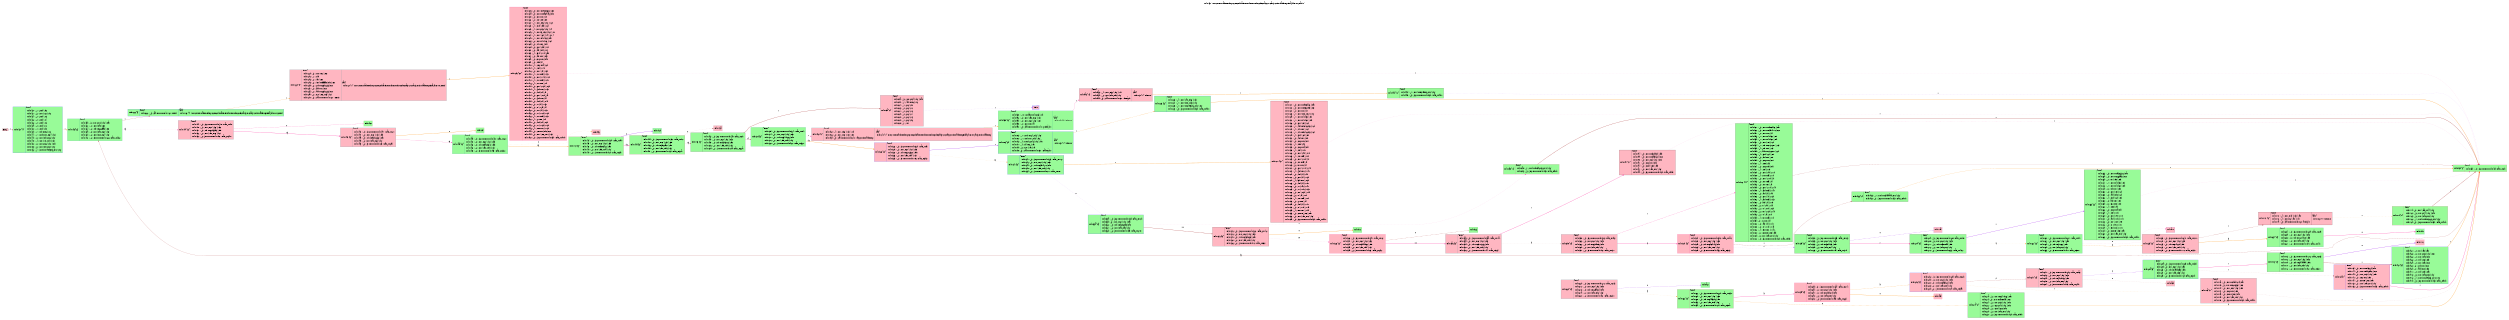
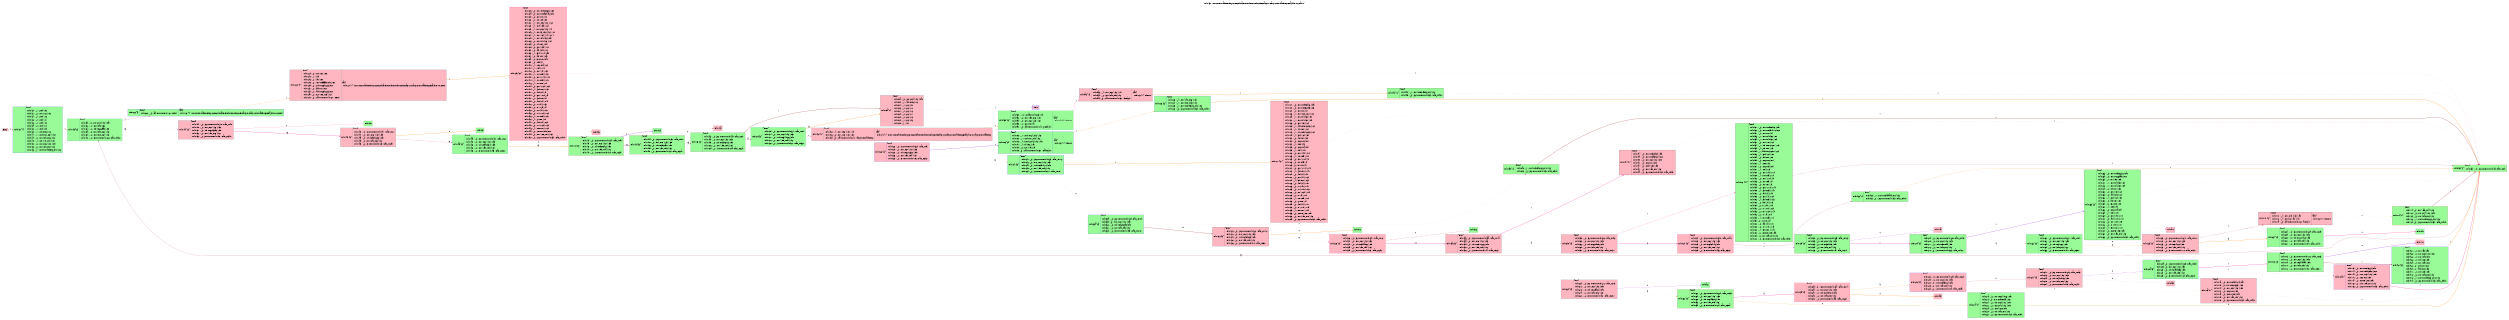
(839, 145) -> (842, 121)
